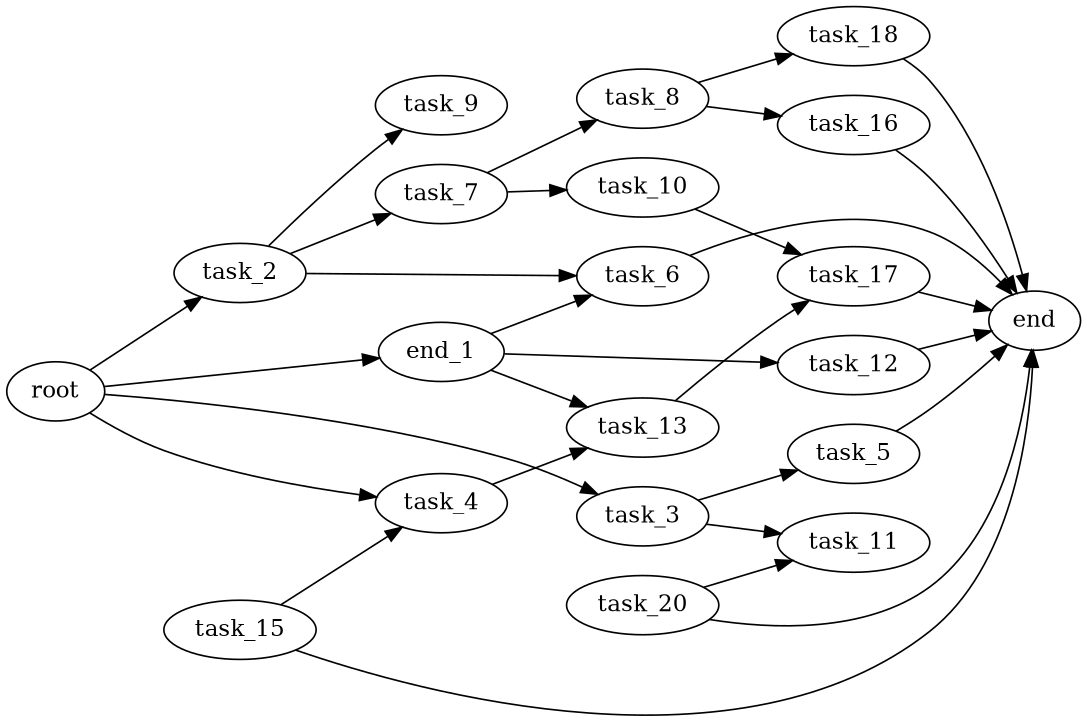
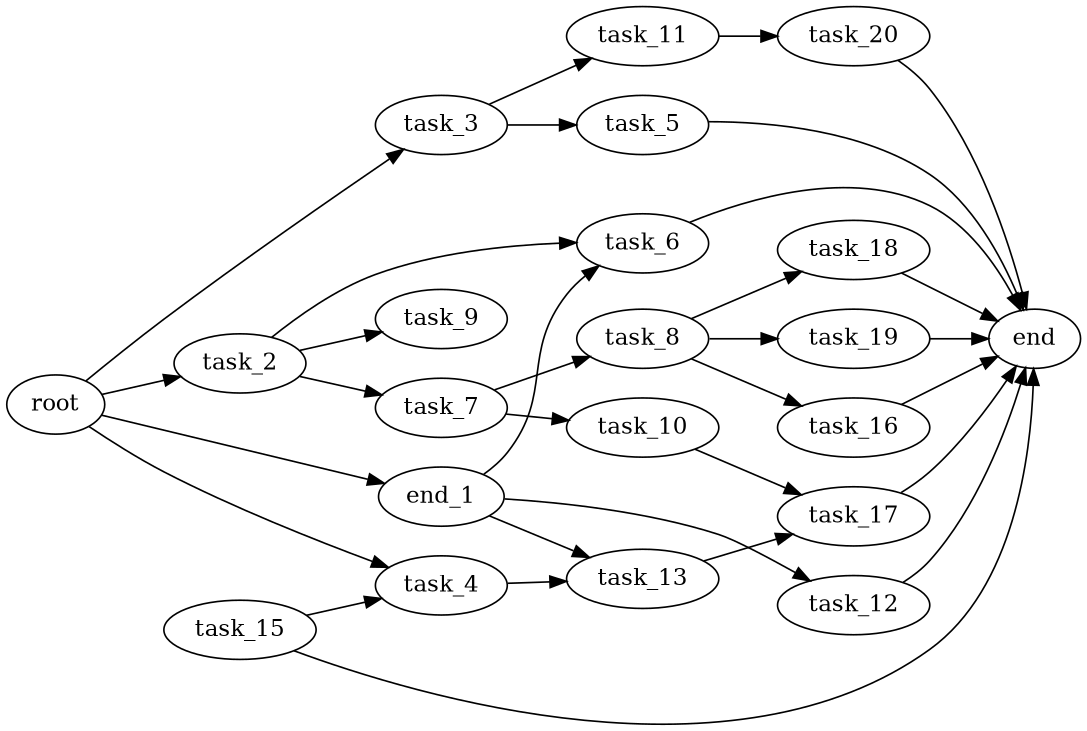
none -> (854, 339)
(740, 576) -> (740, 36)
